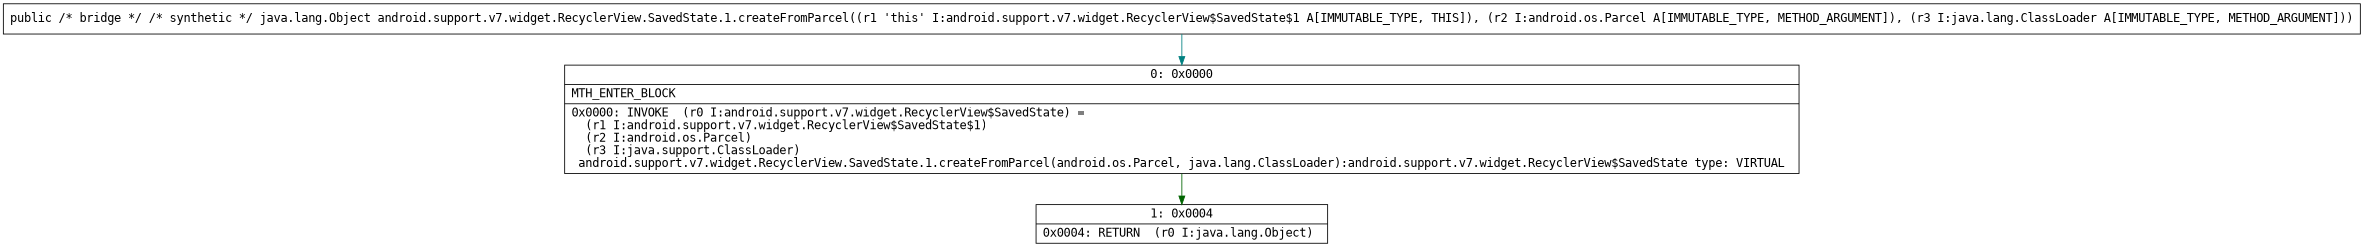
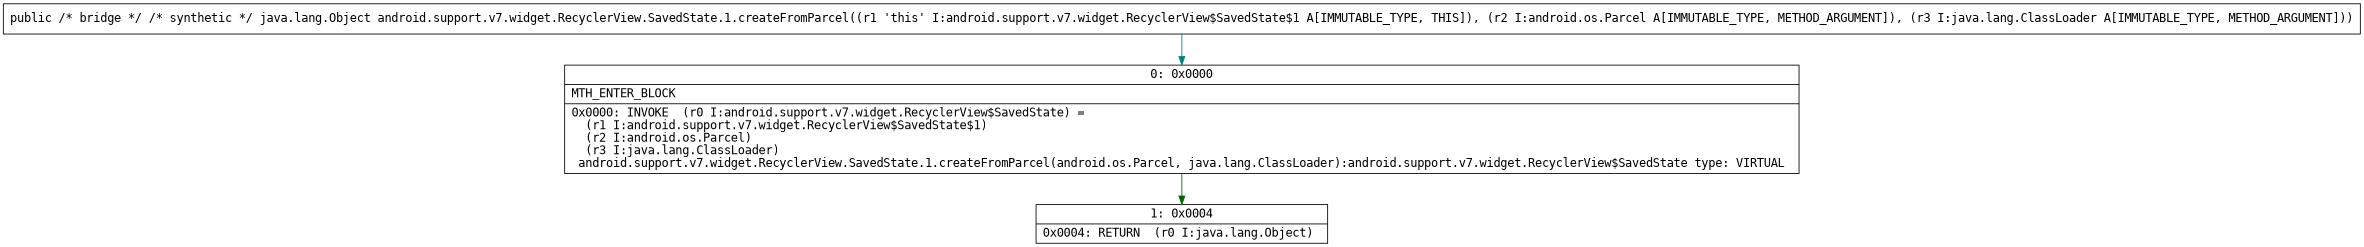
(686, 151) -> (676, 151)
